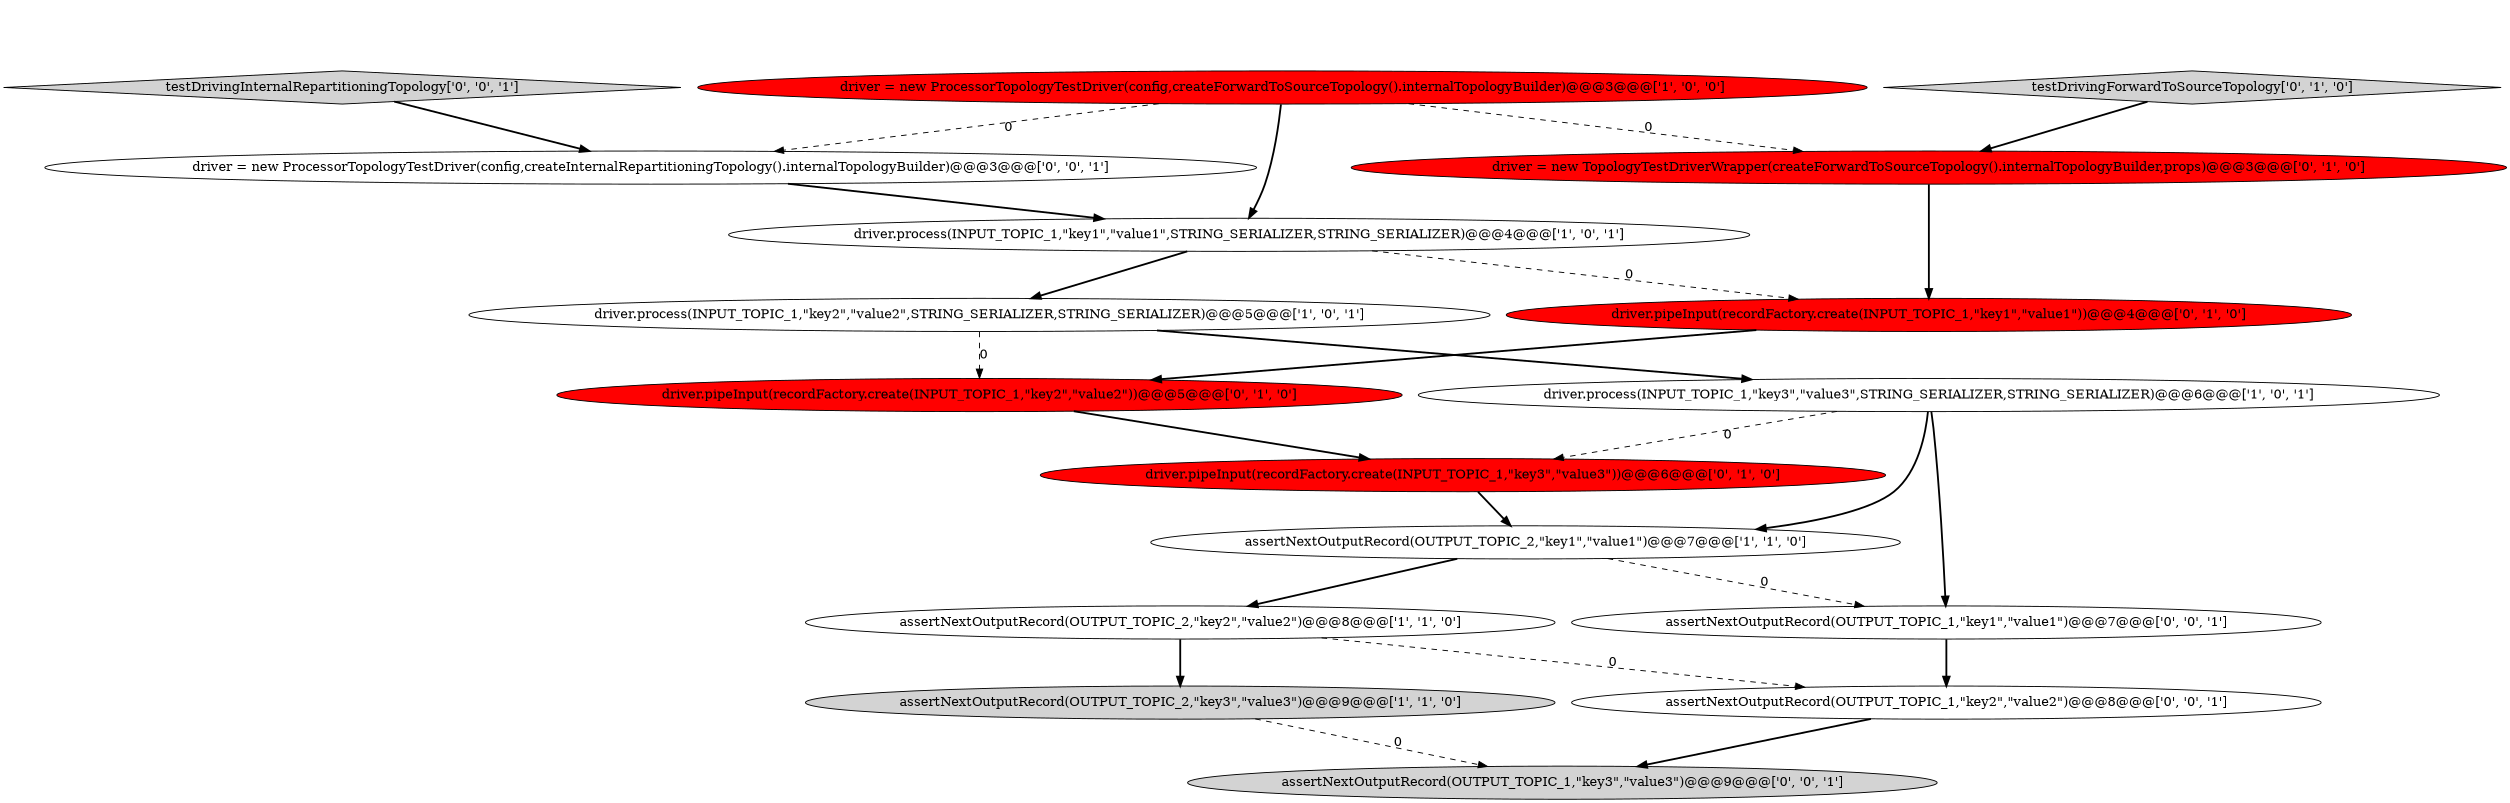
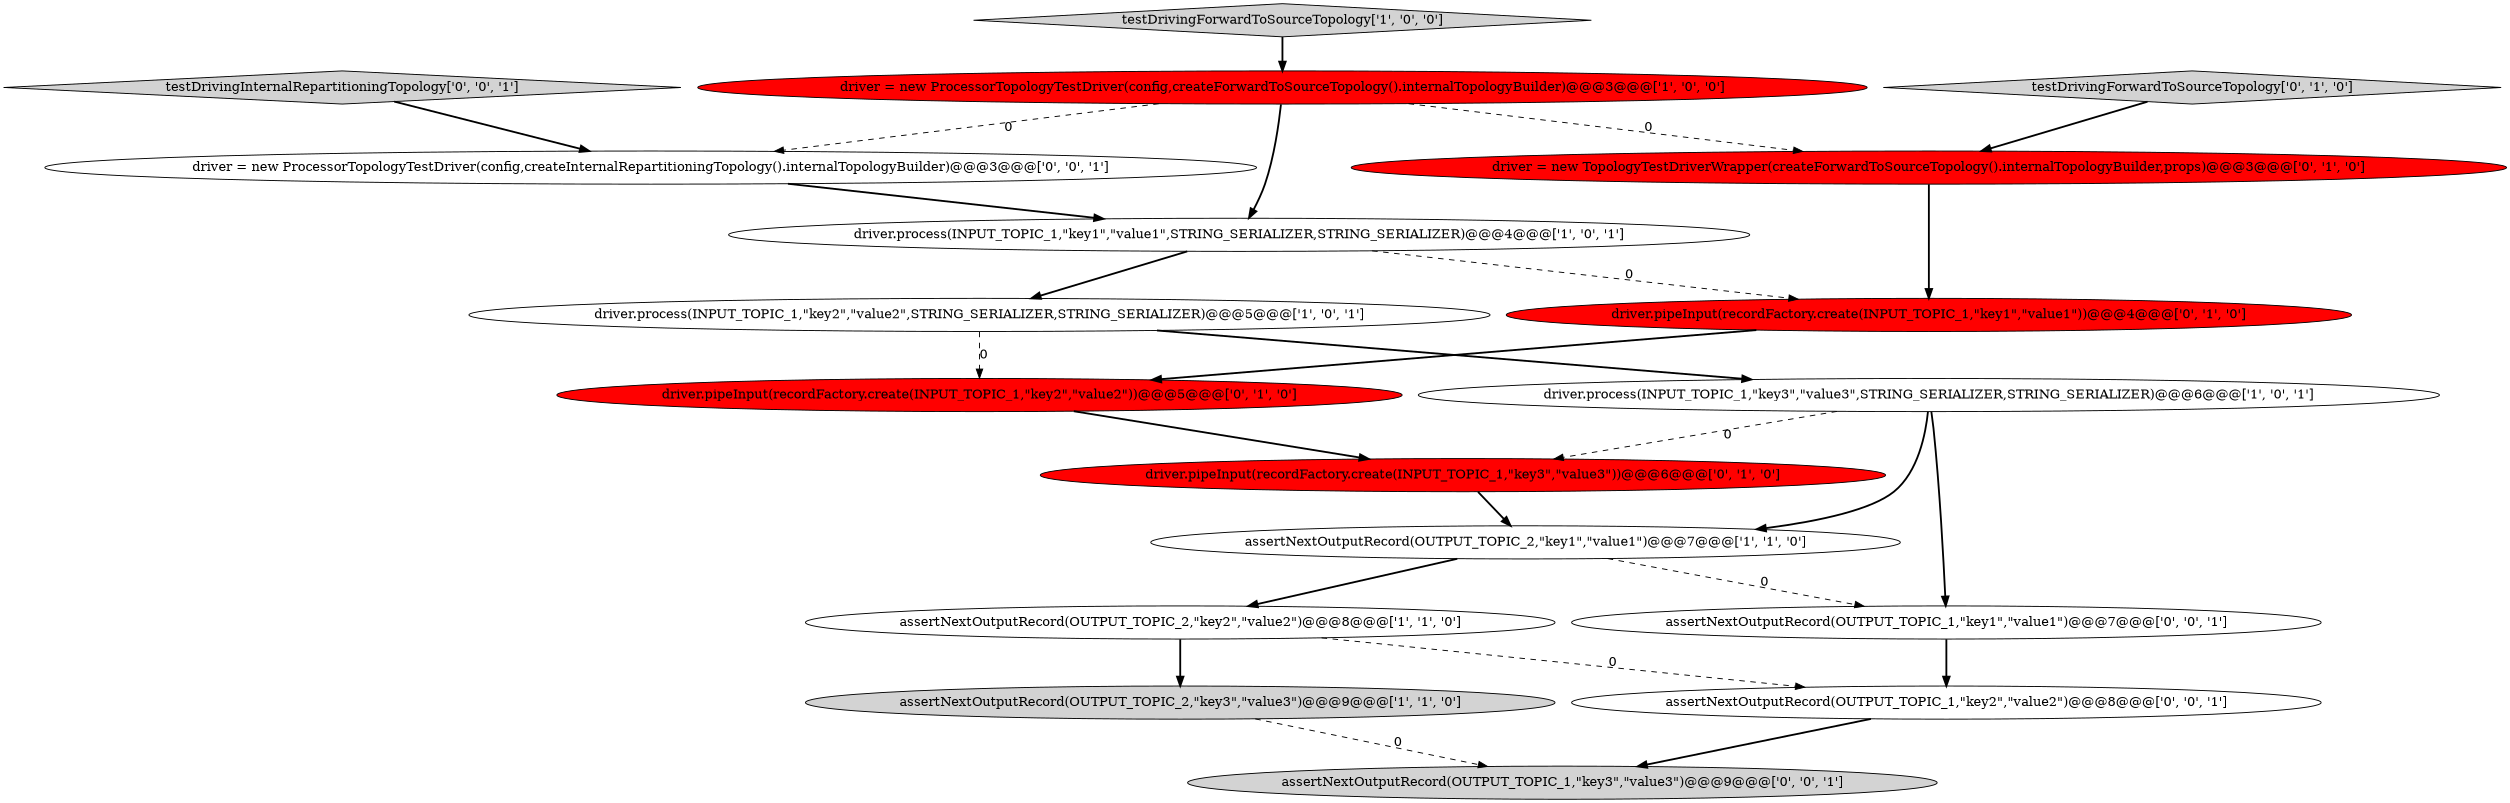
none -> (1282, 20)
